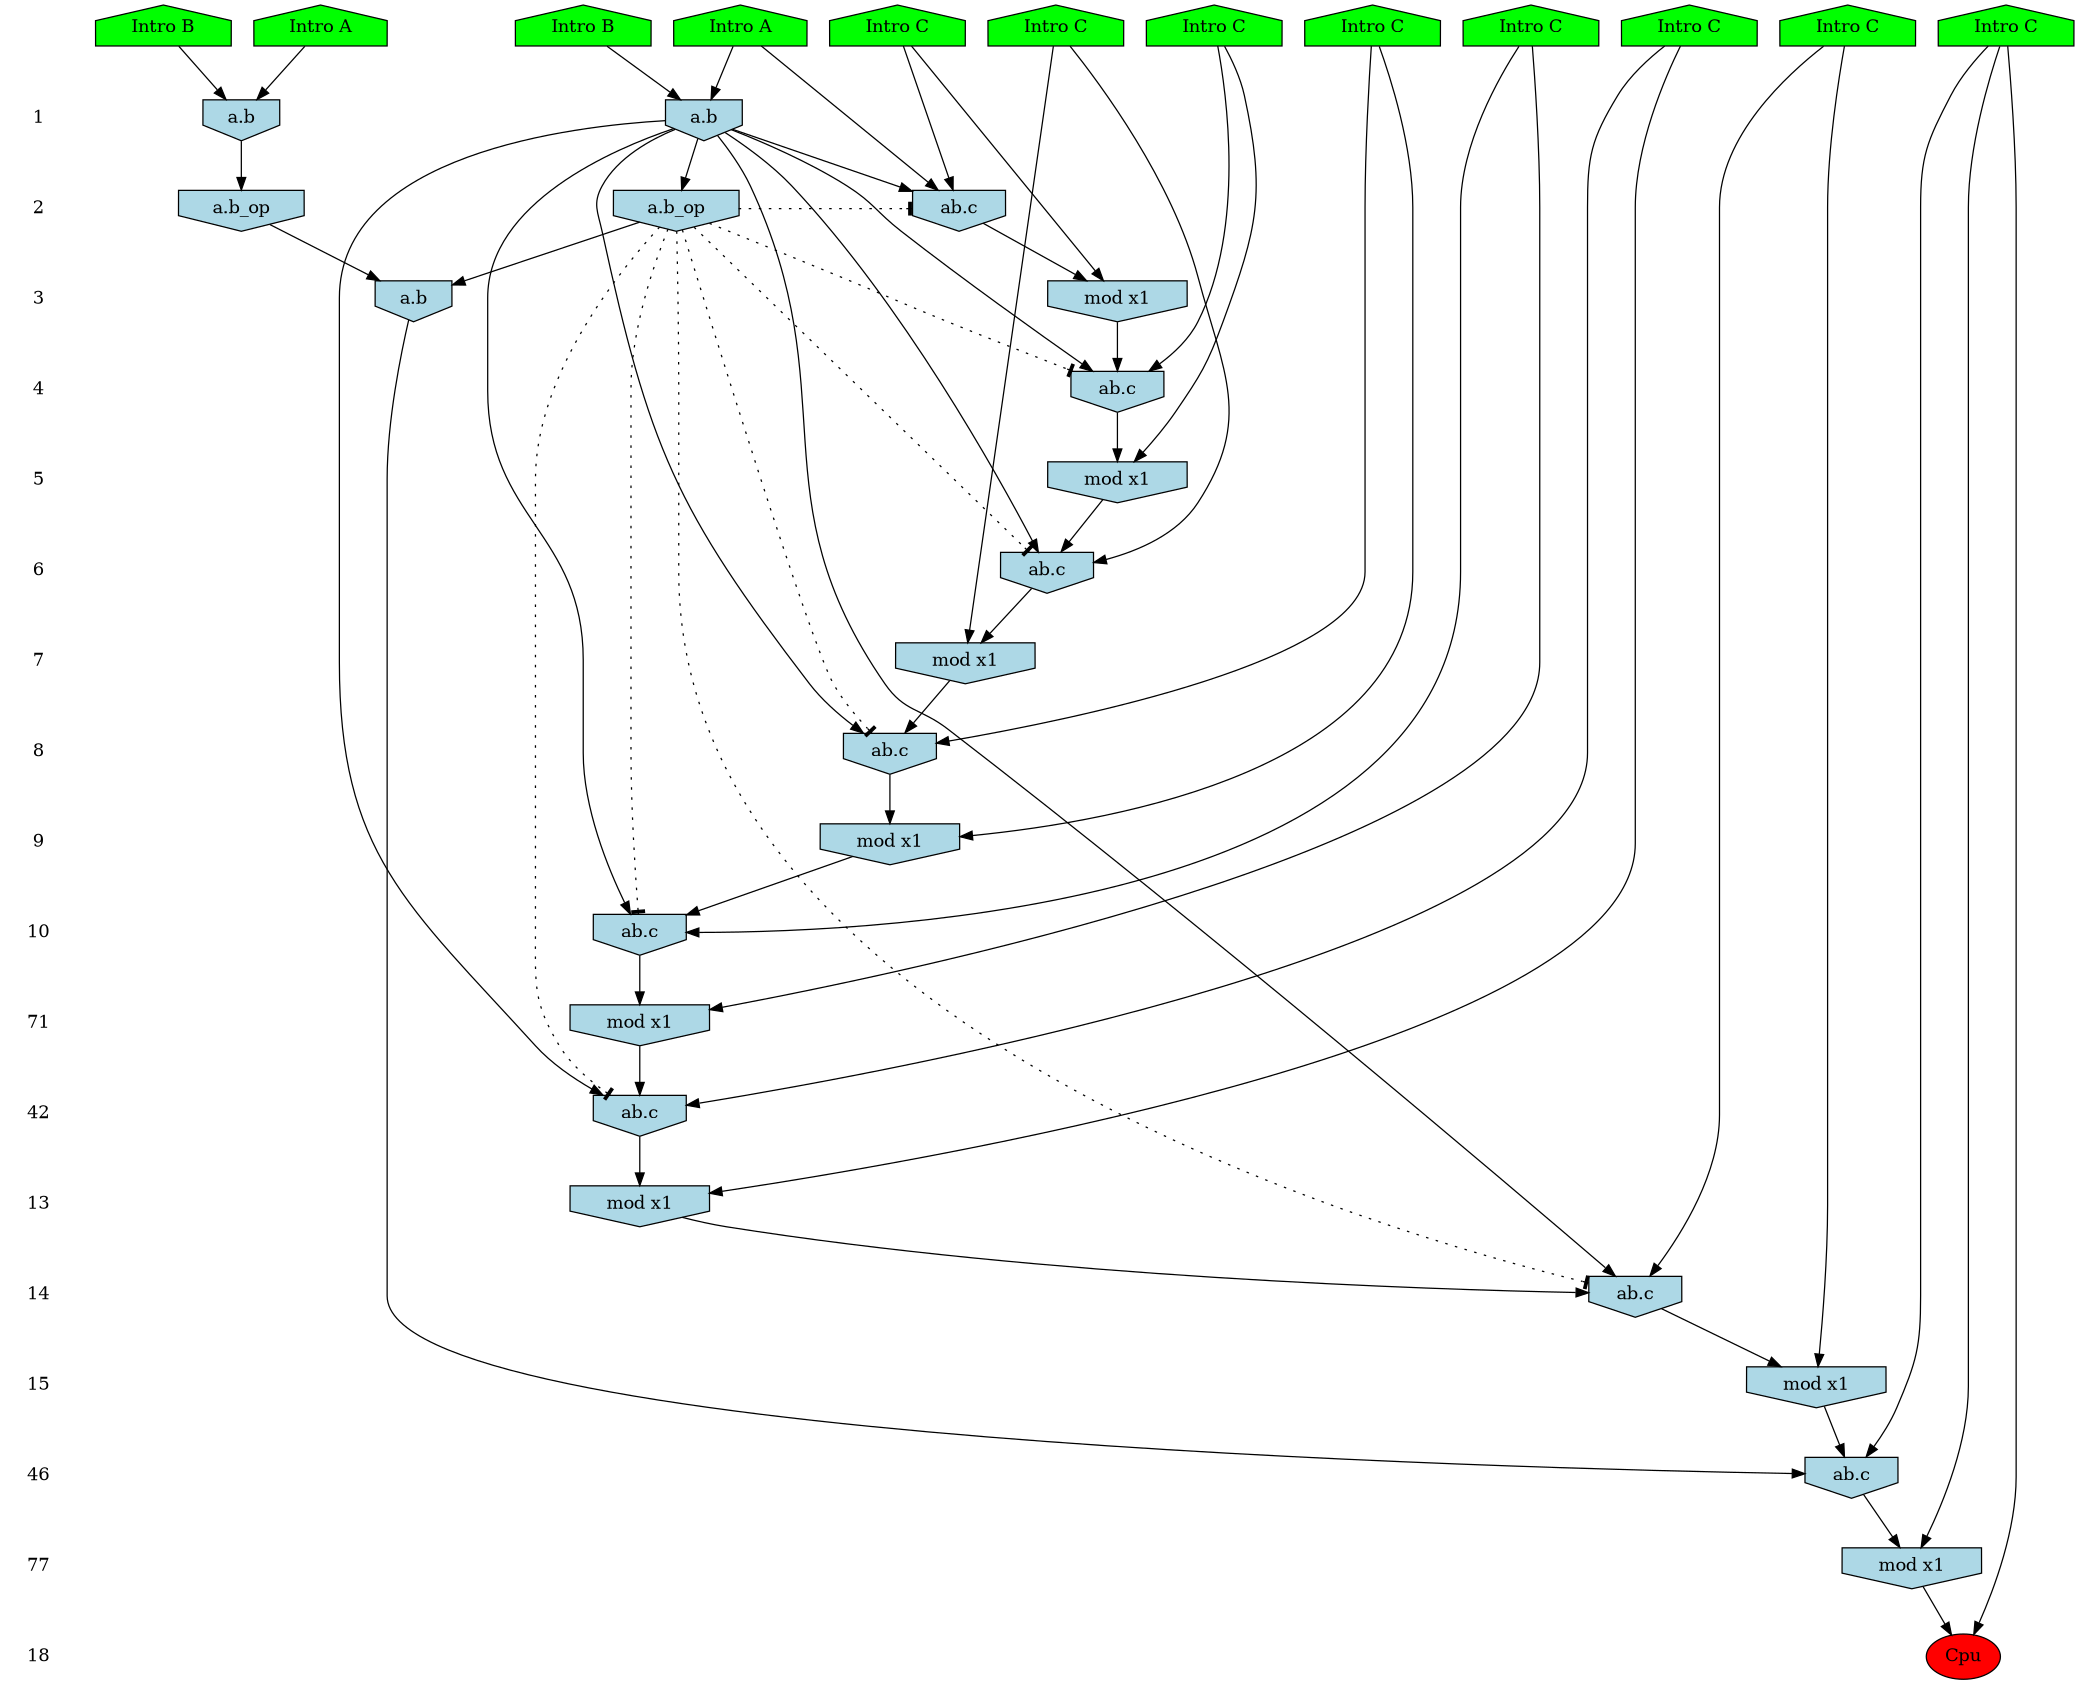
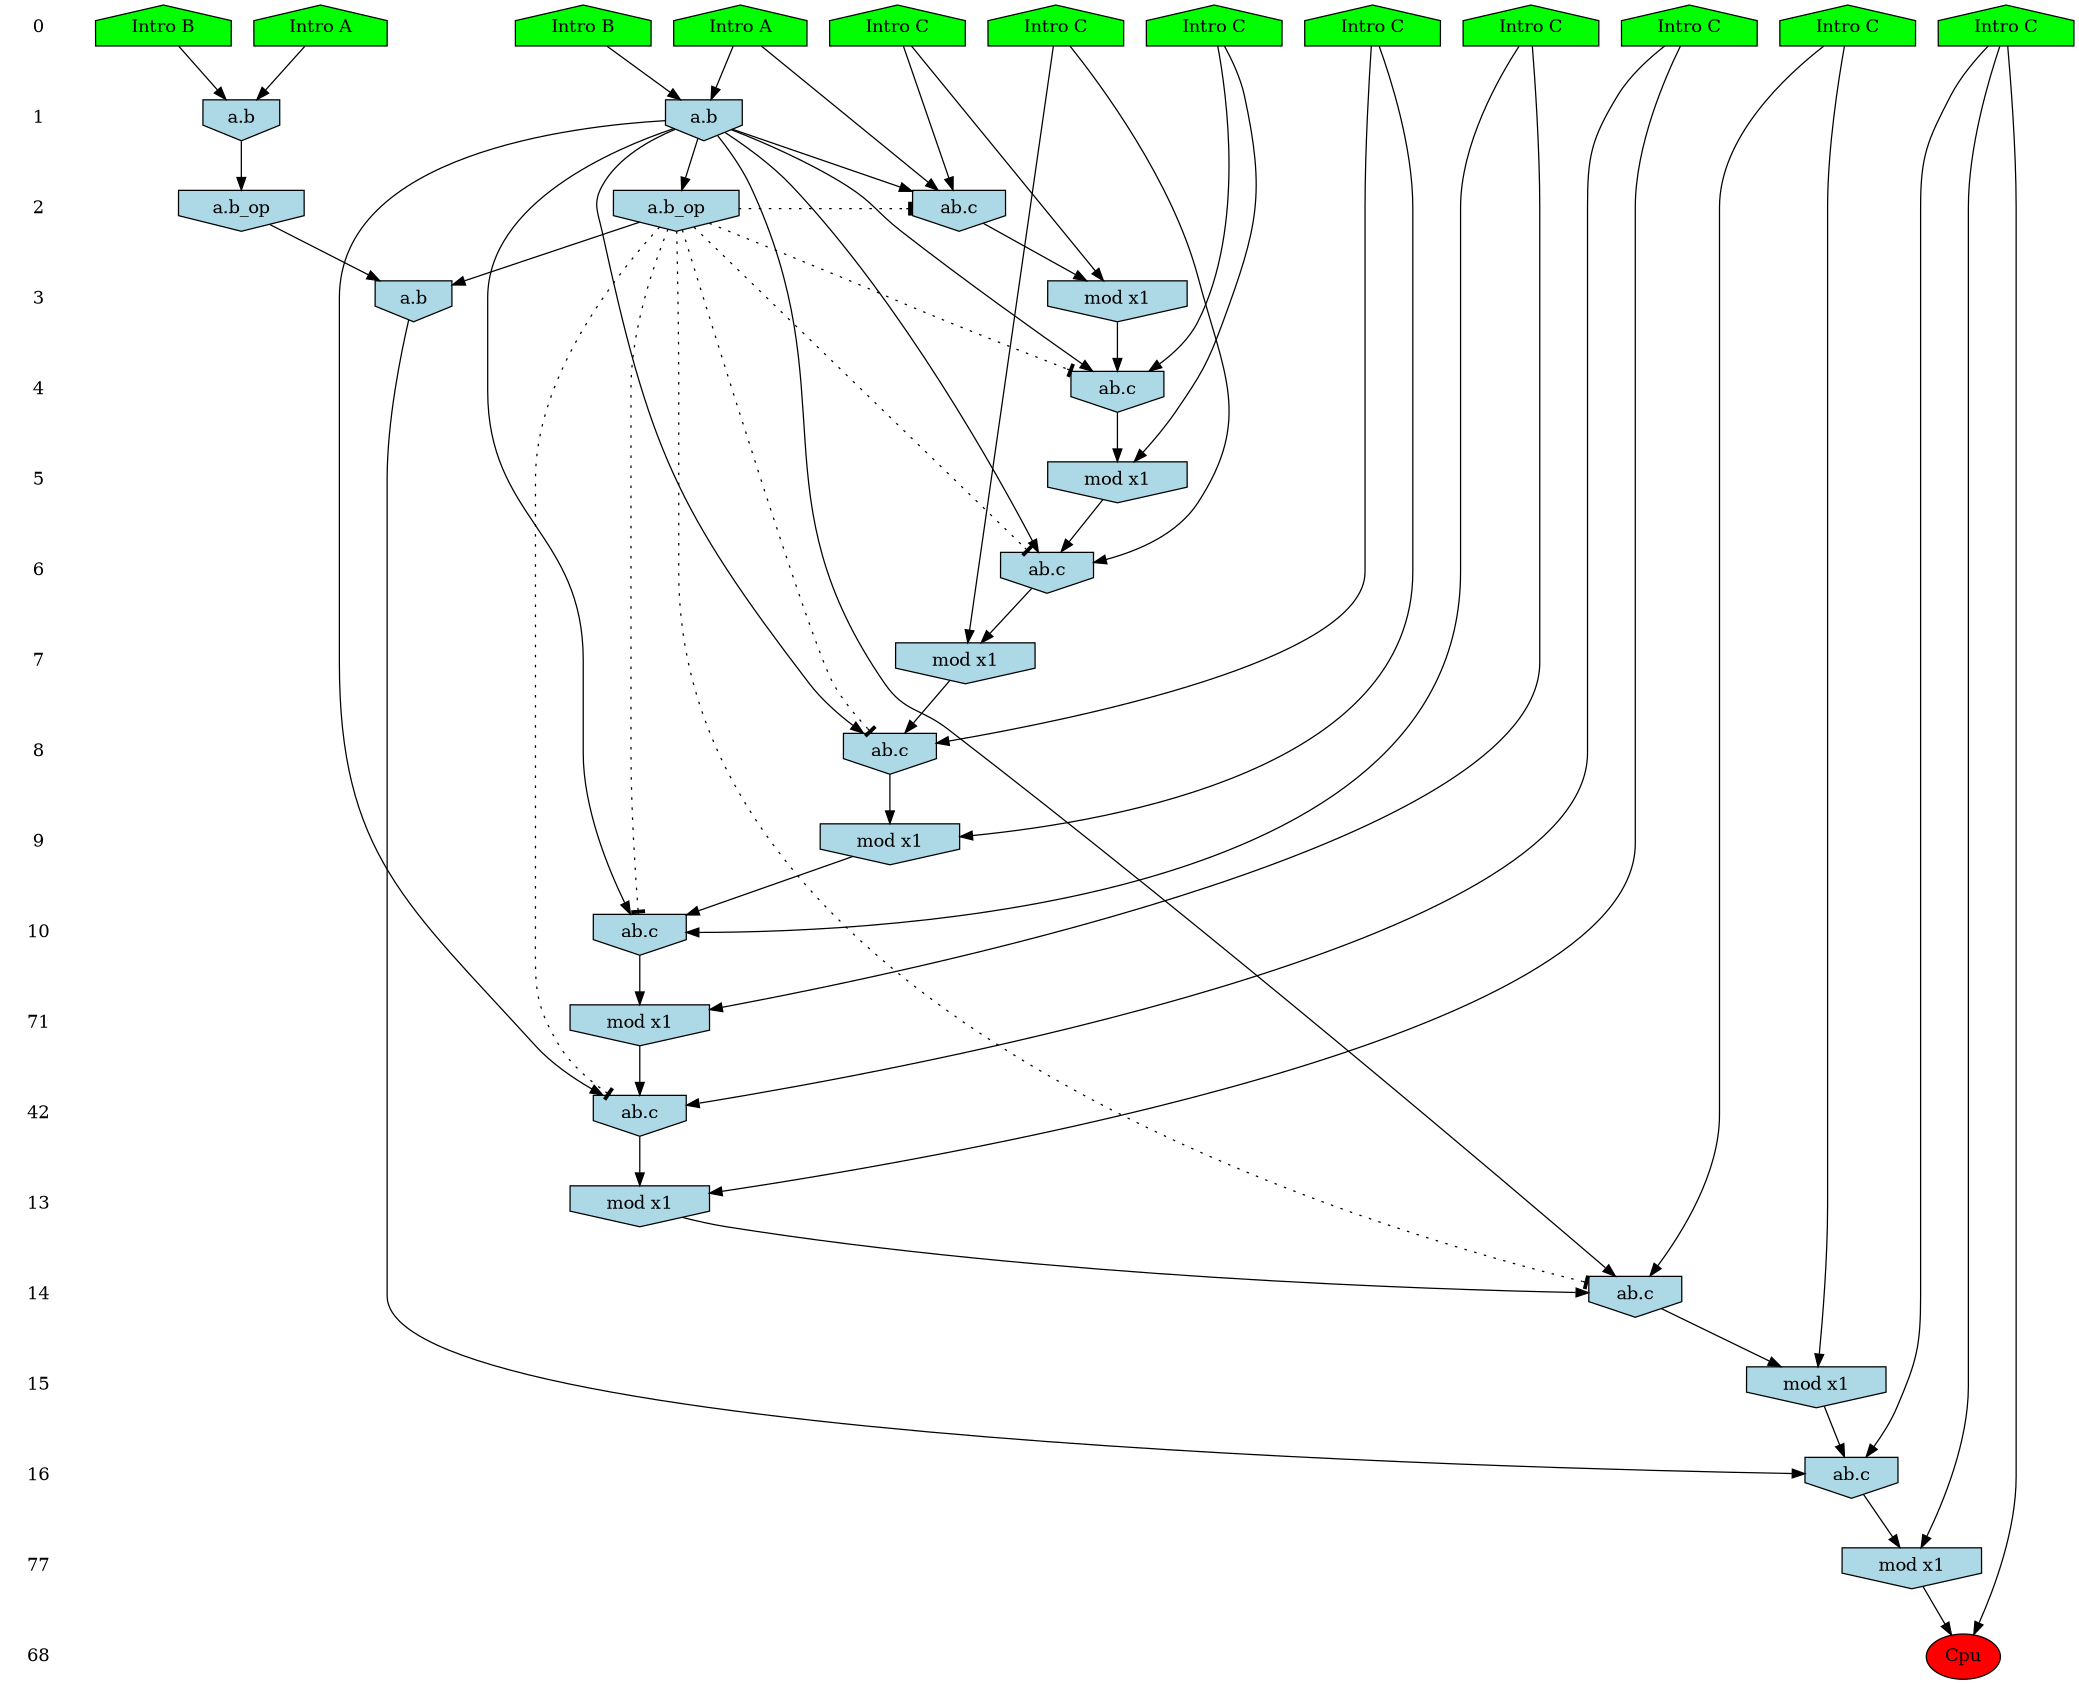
none -> (39, 28)
(39, 1476) -> (39, 1476)
(39, 1657) -> (39, 1657)
